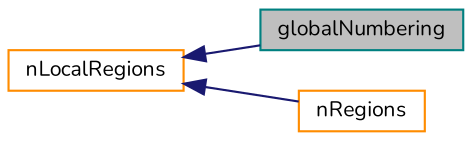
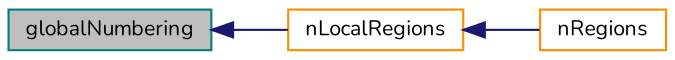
(233, 50) -> (261, 30)
